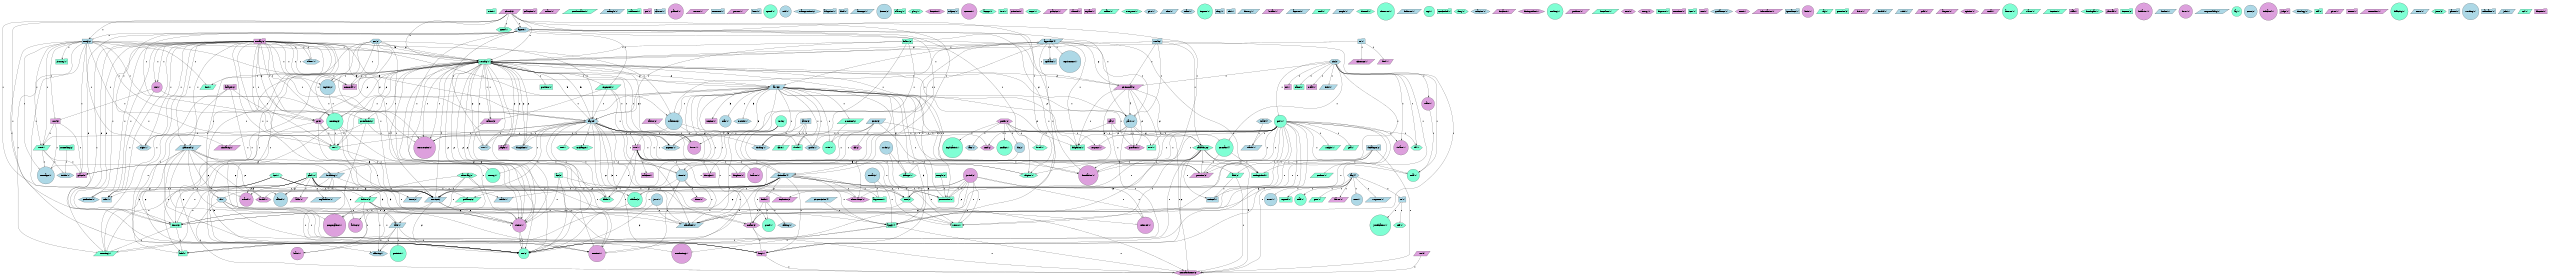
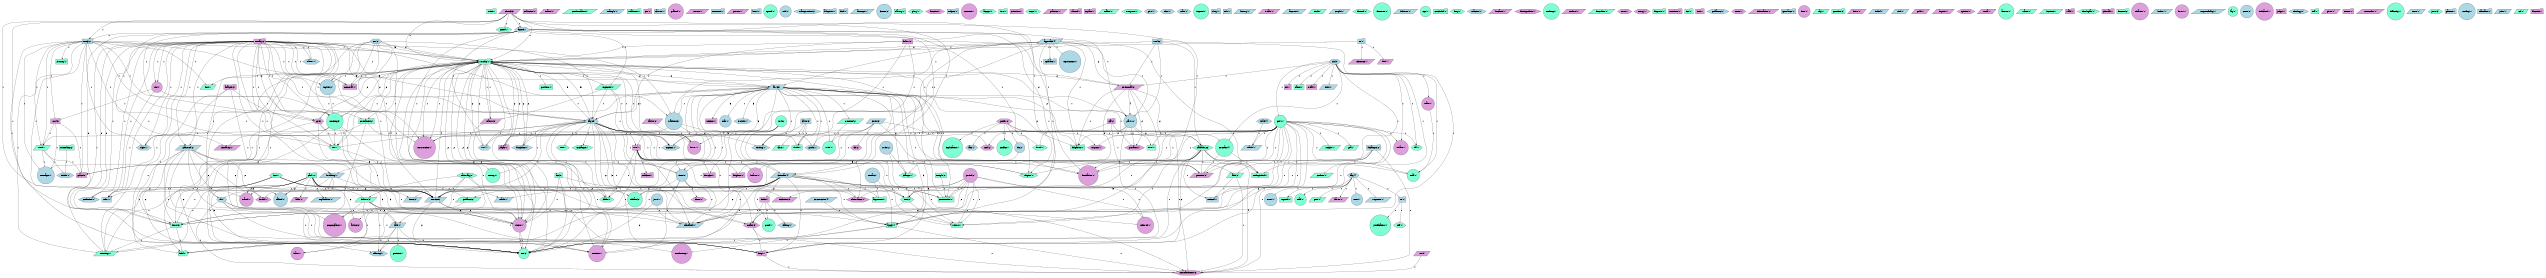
(1169, 11) -> (1167, 11)
(907, 41) -> (907, 41)
